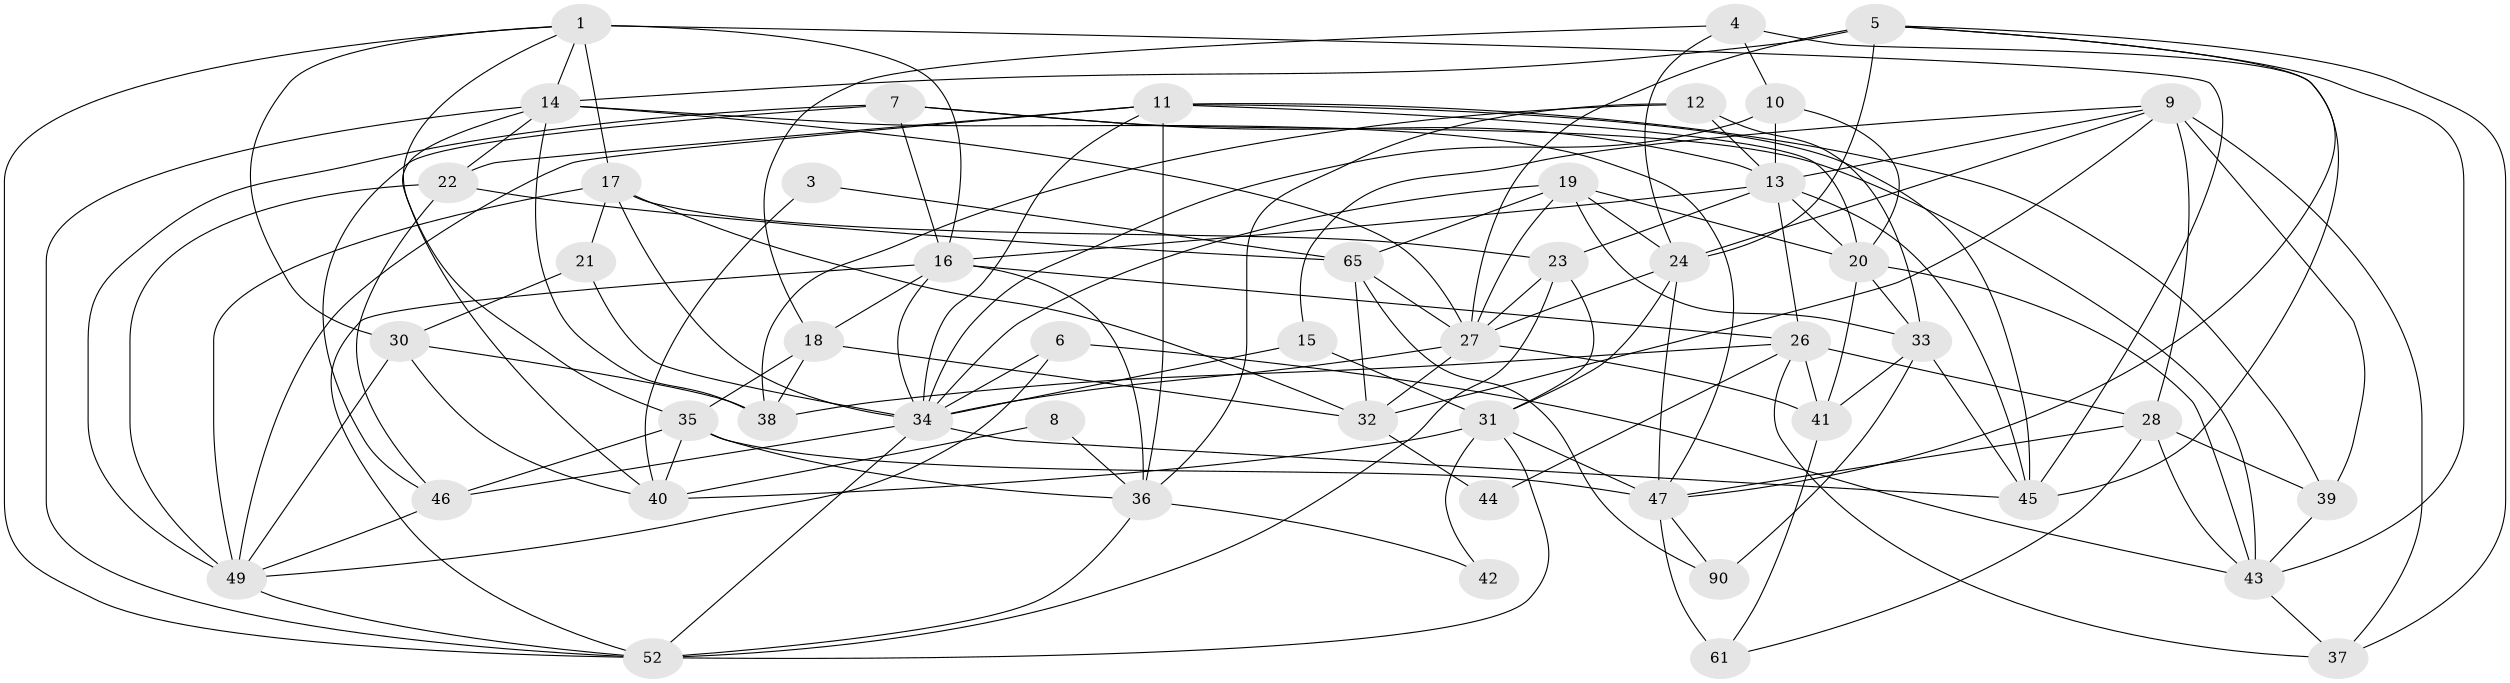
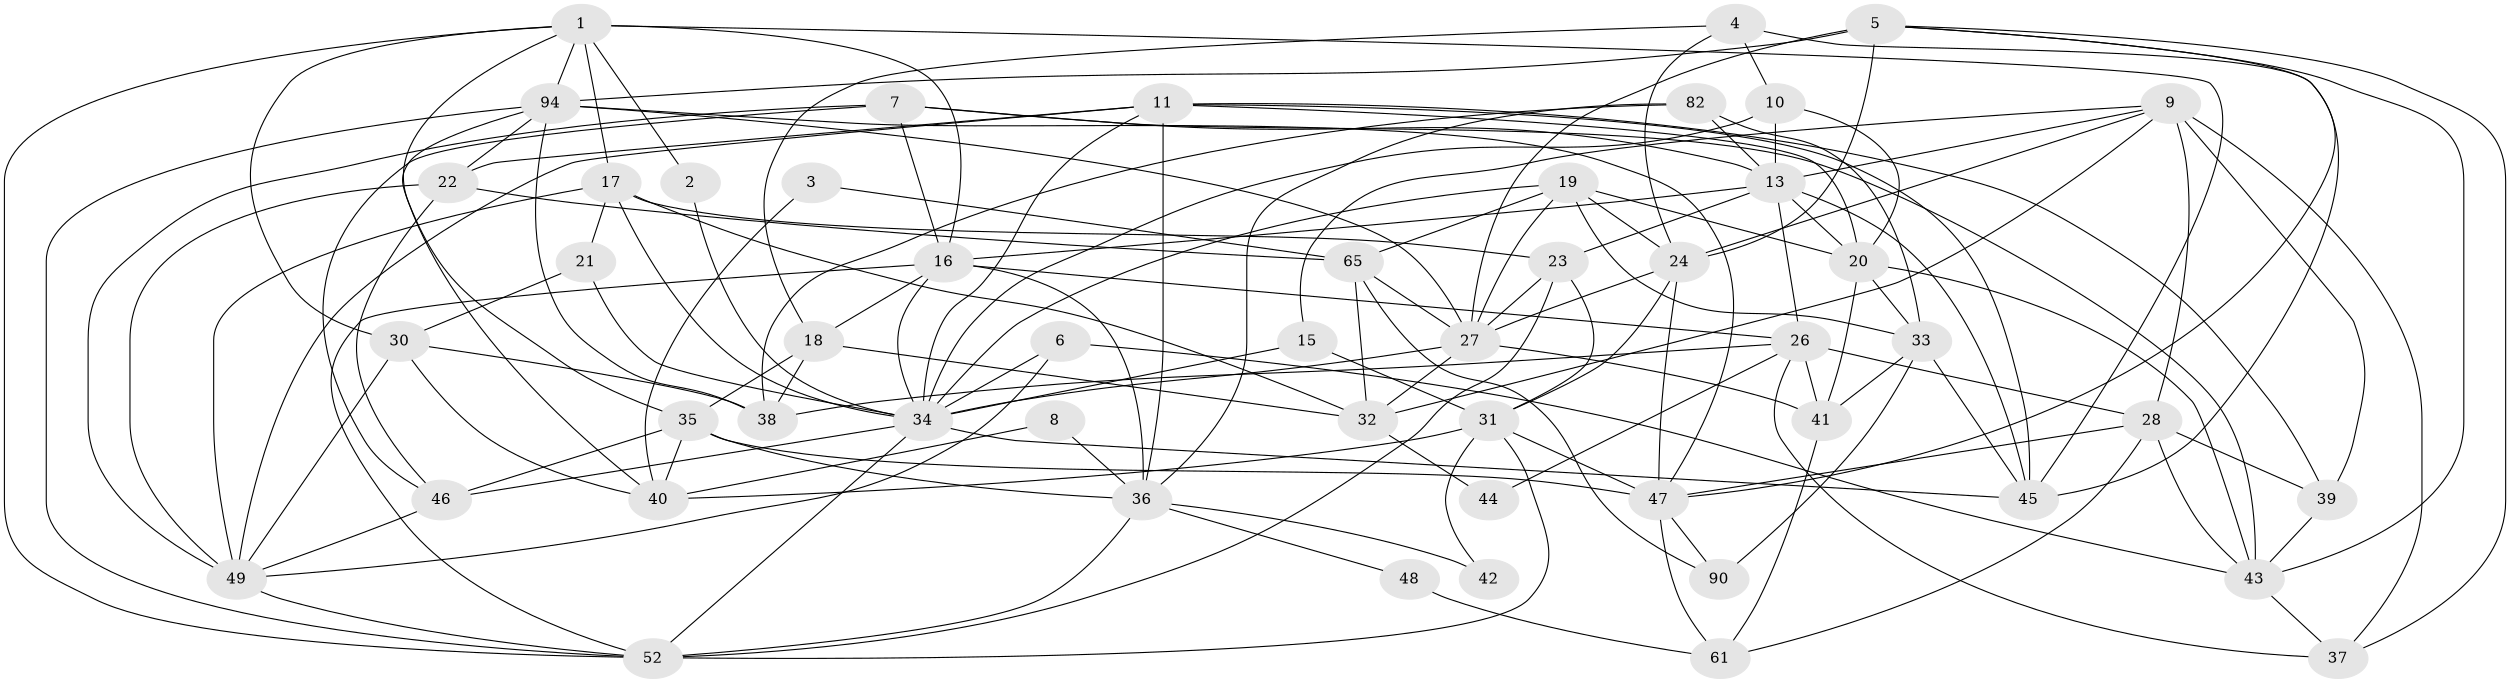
(551, 104) -> (551, 104)
(1696, 104) -> (1696, 104)
none -> (691, 183)
none -> (1410, 579)
